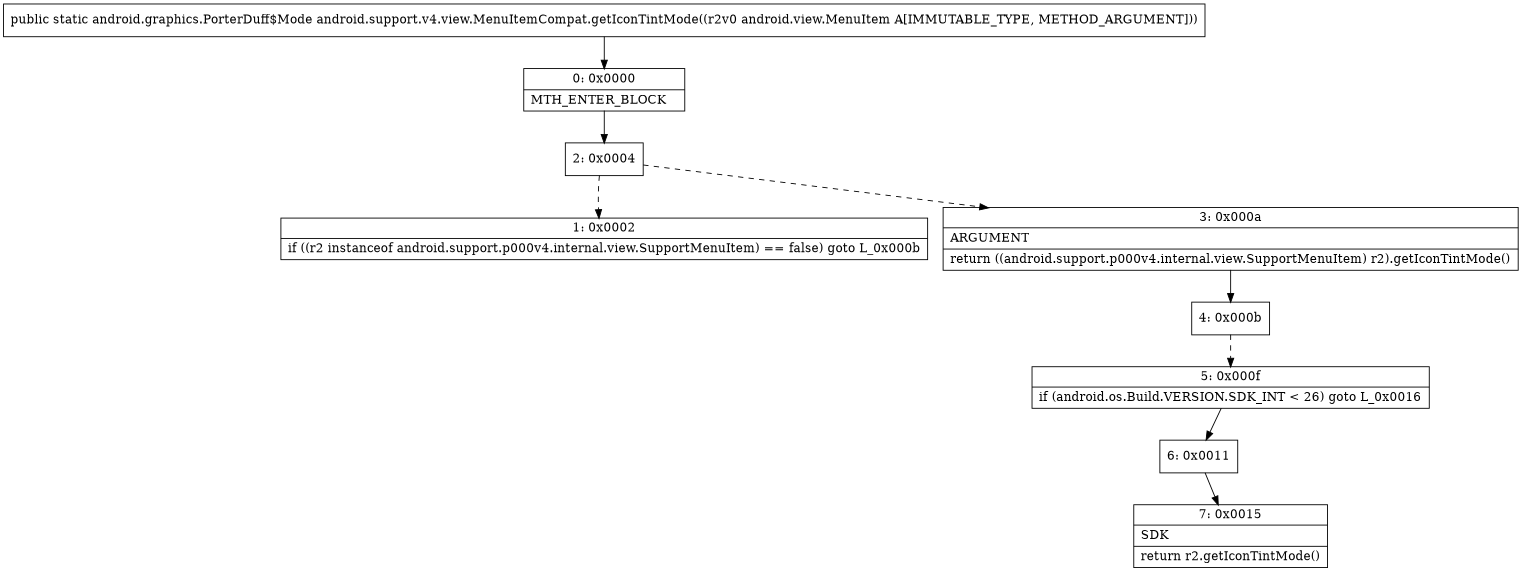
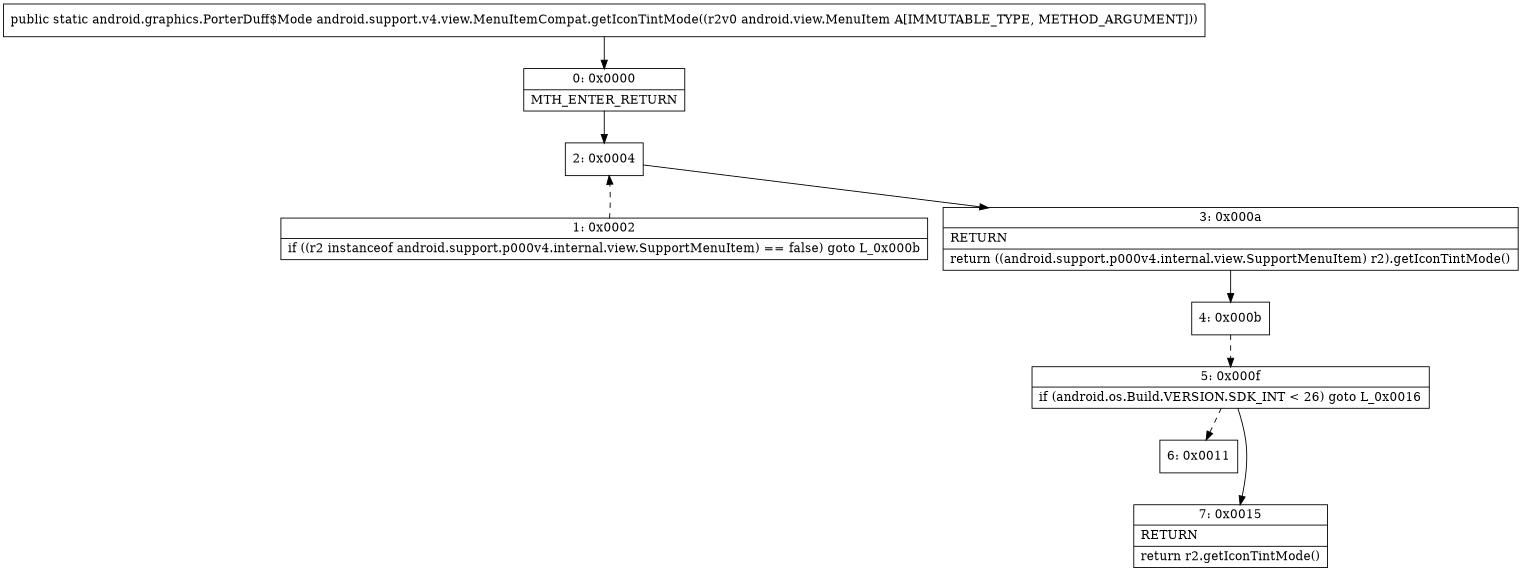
(599, 100) -> (604, 100)
(811, 186) -> (811, 186)
(598, 193) -> (610, 202)
(990, 238) -> (979, 238)
(1216, 420) -> (1216, 420)
(1210, 485) -> (1247, 452)
(1155, 535) -> (1170, 535)
